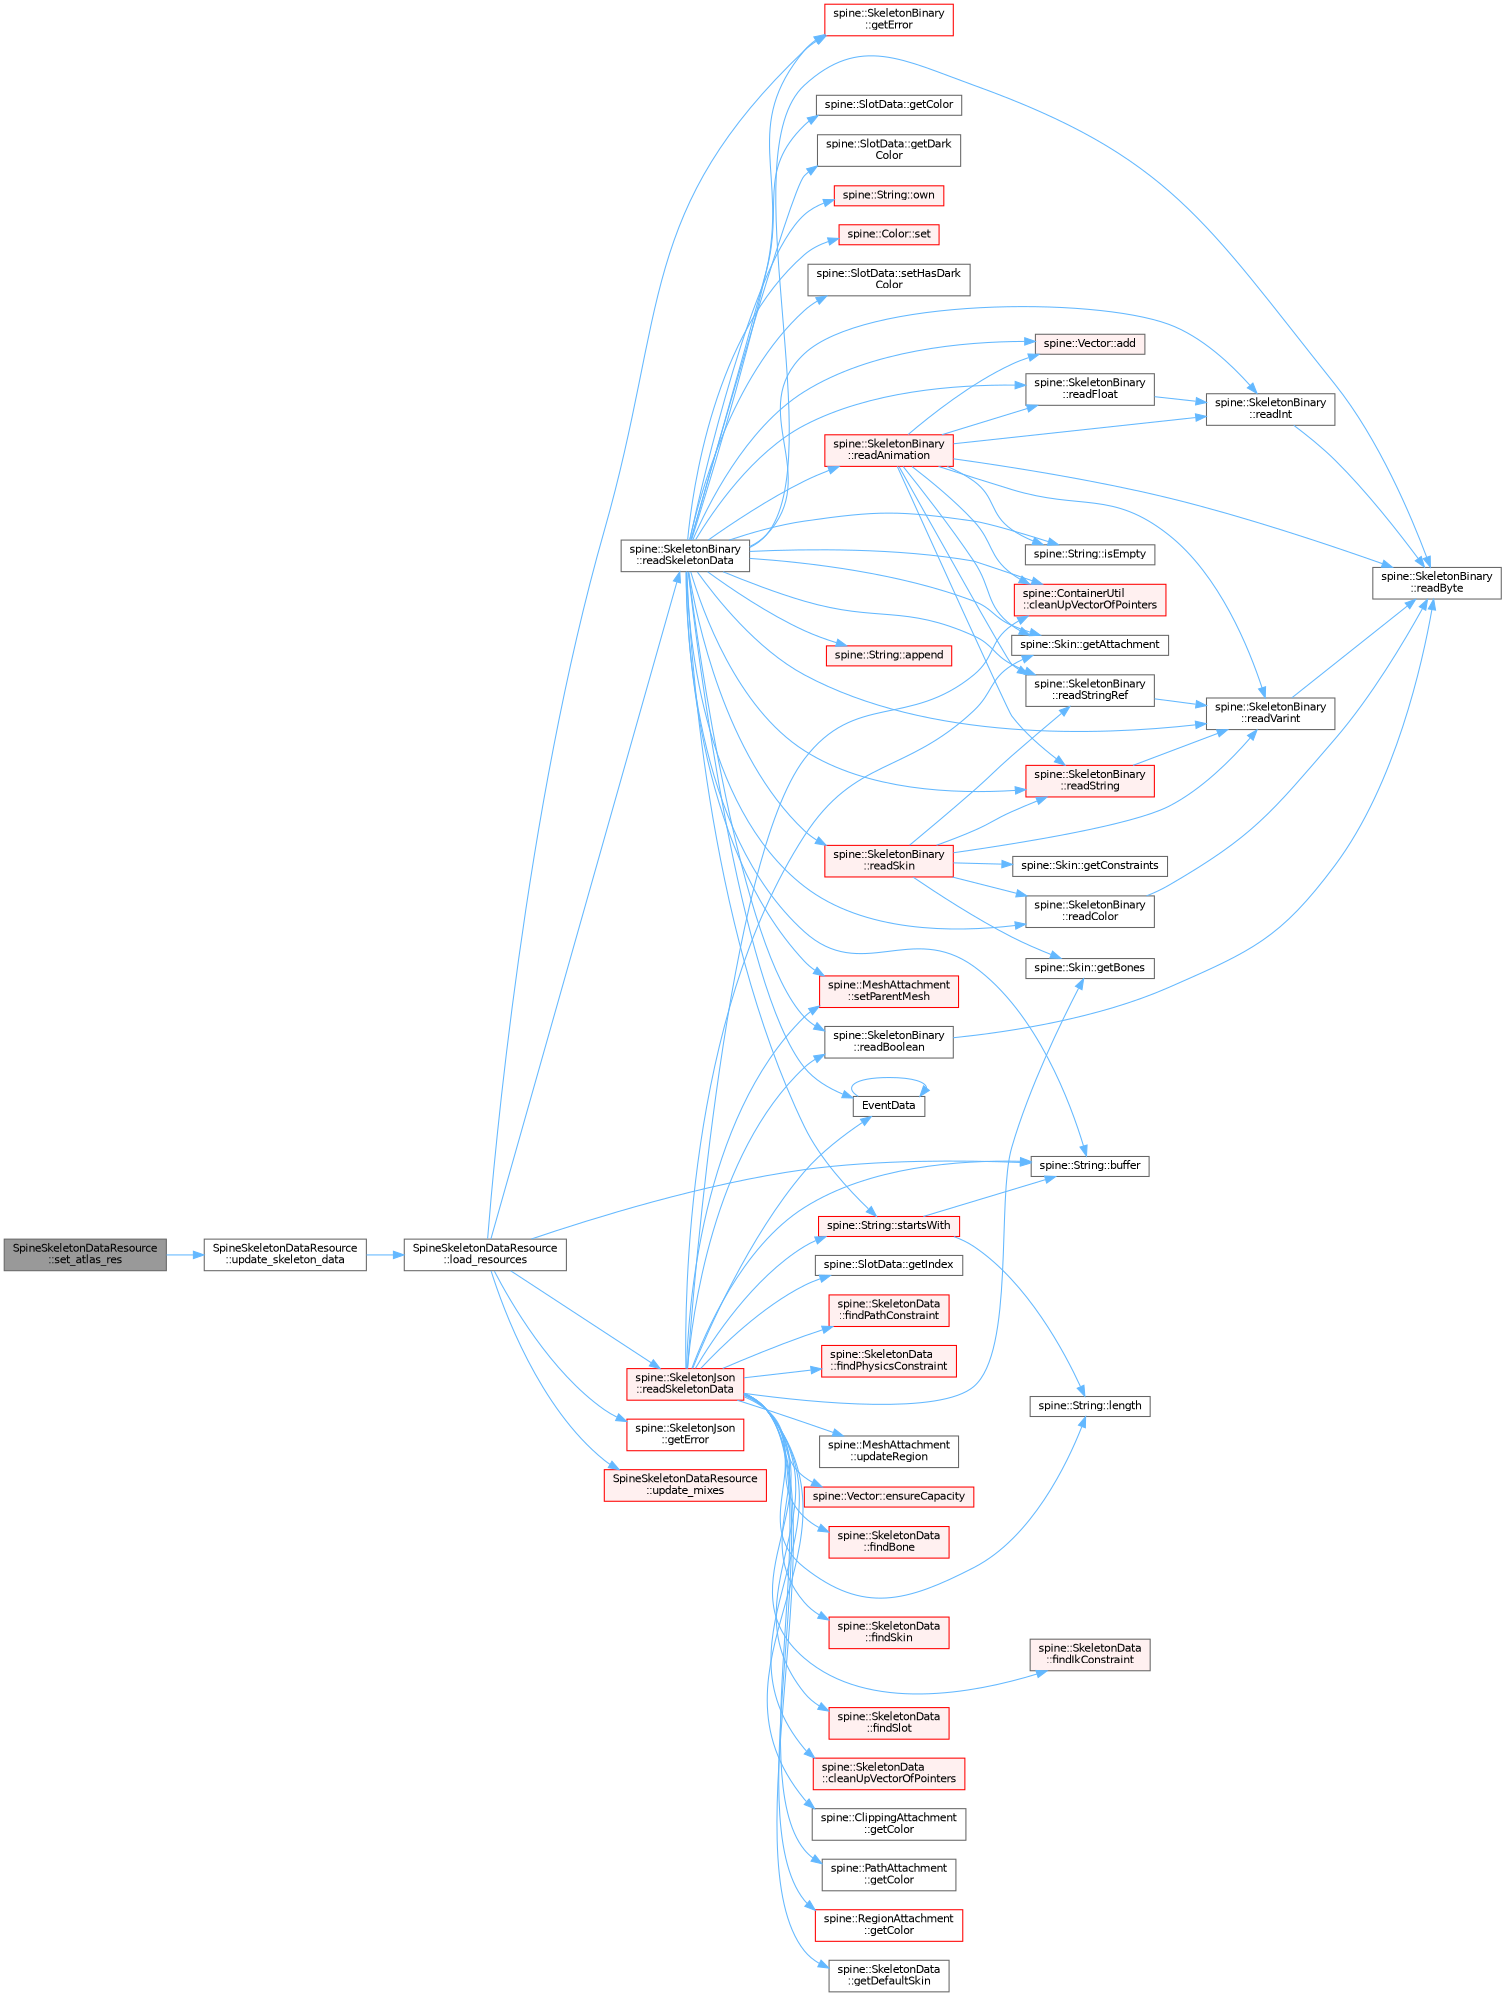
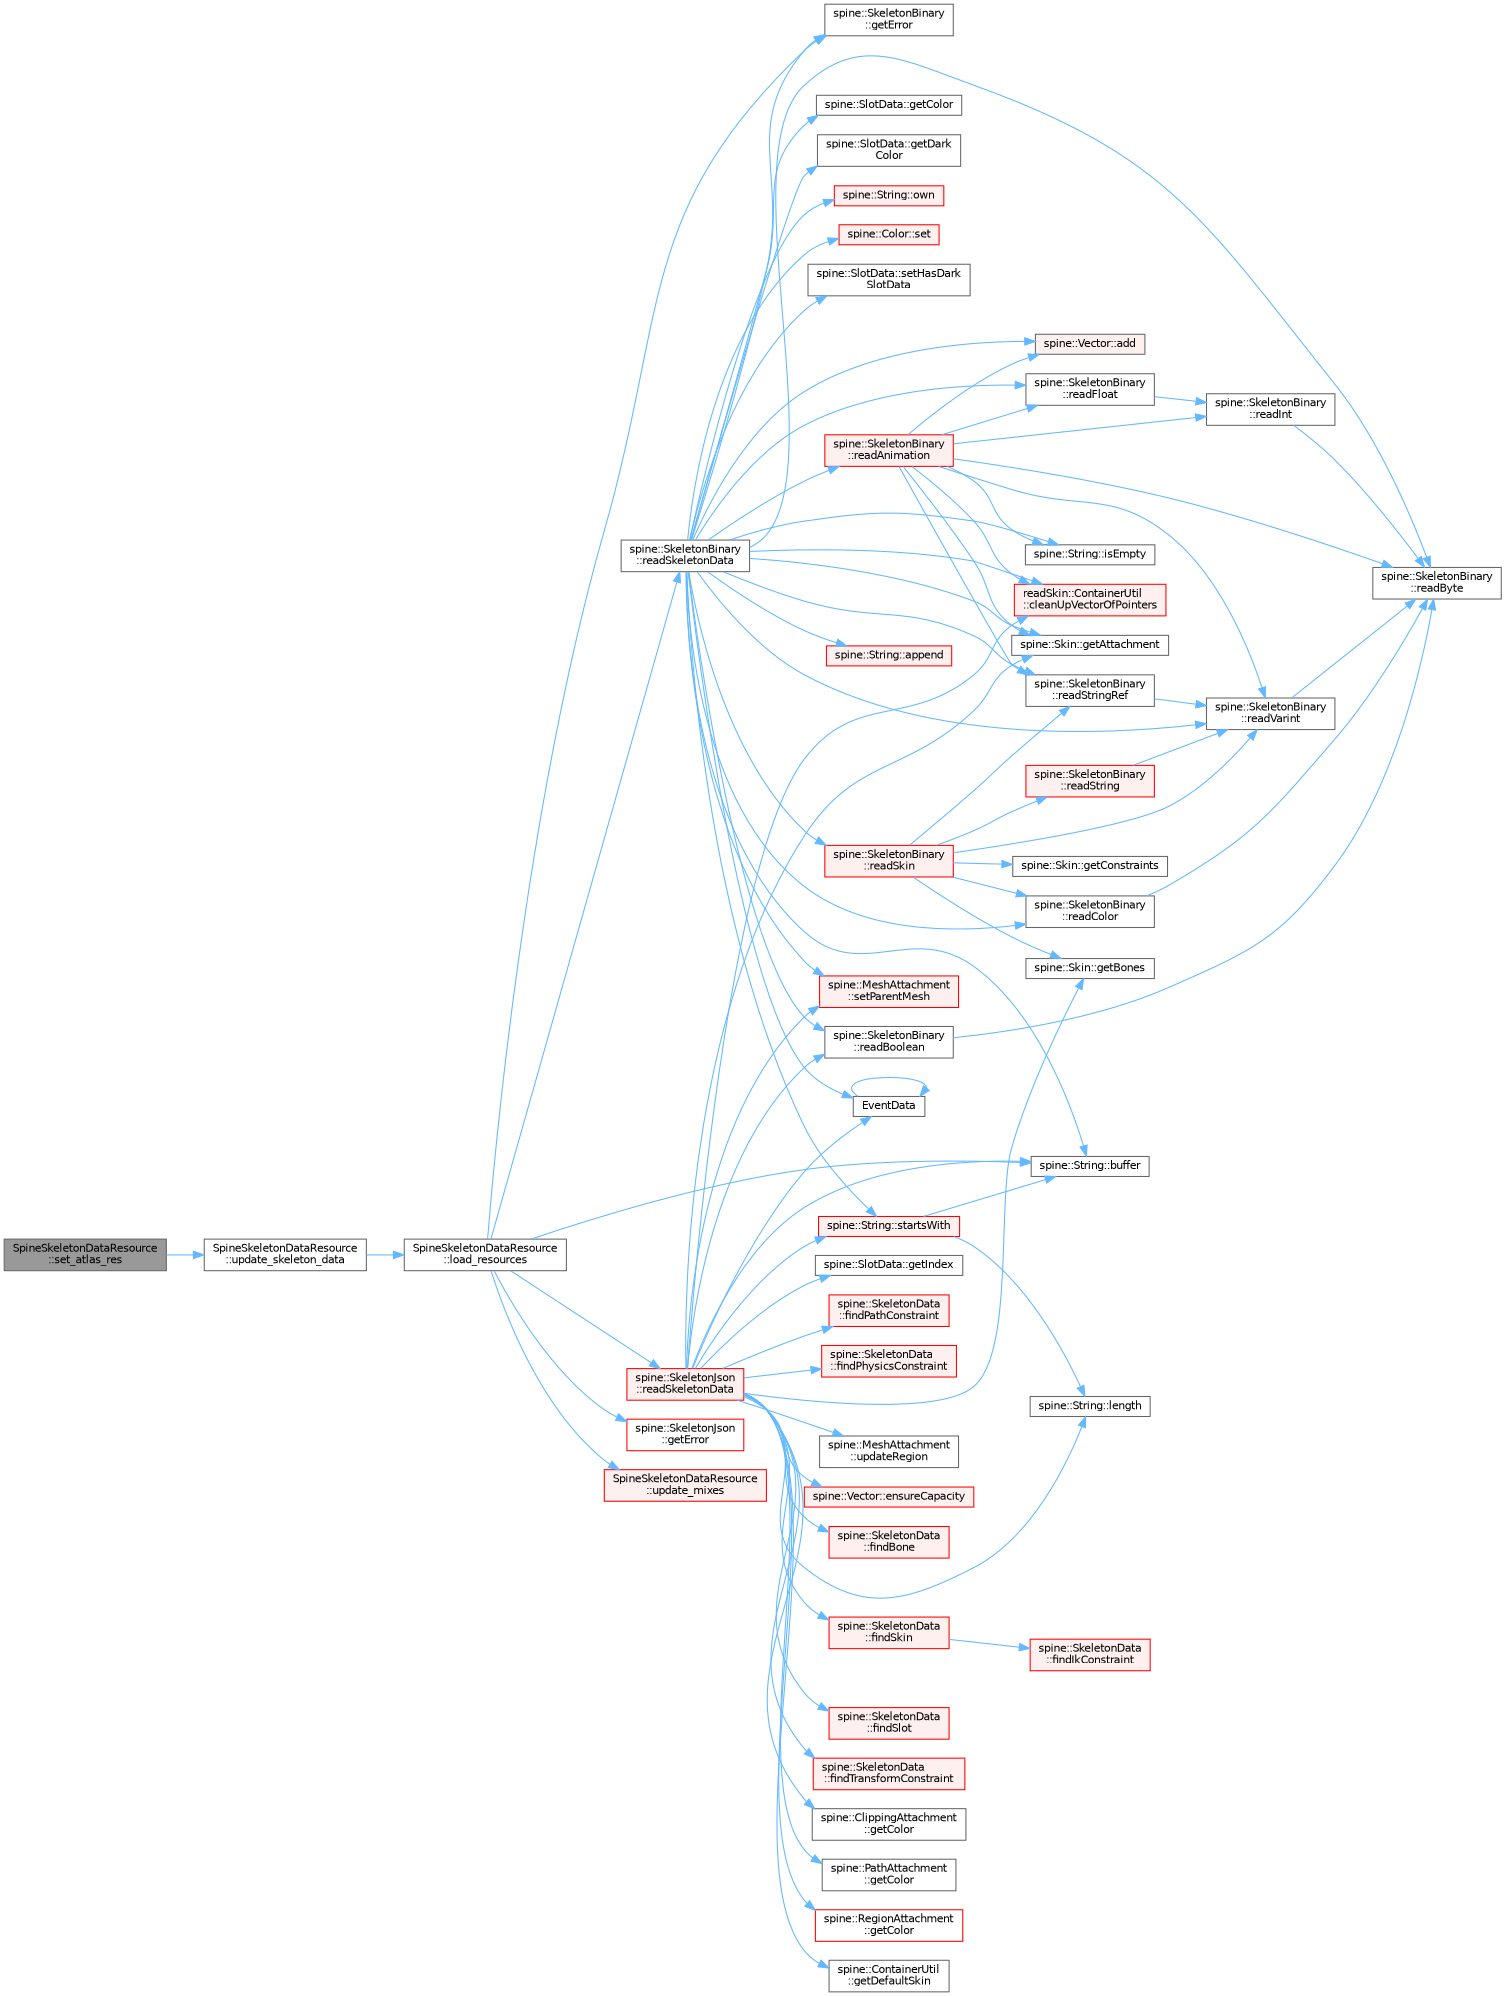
(889, 20) -> (889, 20)
(889, 280) -> (889, 280)
(927, 312) -> none
(1090, 600) -> (1090, 600)
(967, 620) -> none
(797, 745) -> none
(797, 1649) -> (984, 1643)
(1090, 1655) -> (1090, 1655)
(889, 1774) -> (889, 1774)
(889, 1976) -> (889, 1976)
